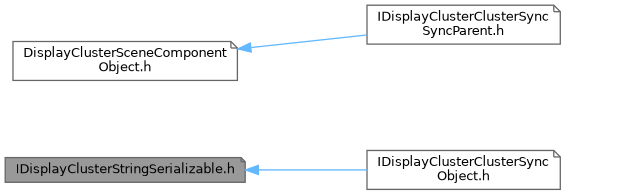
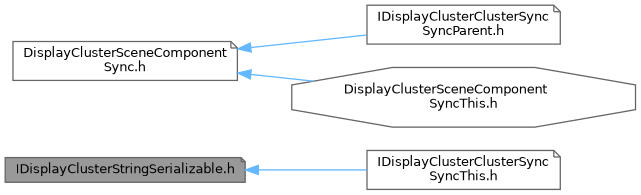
(125, 61) -> (125, 61)
none -> (464, 97)
(464, 170) -> (464, 170)
